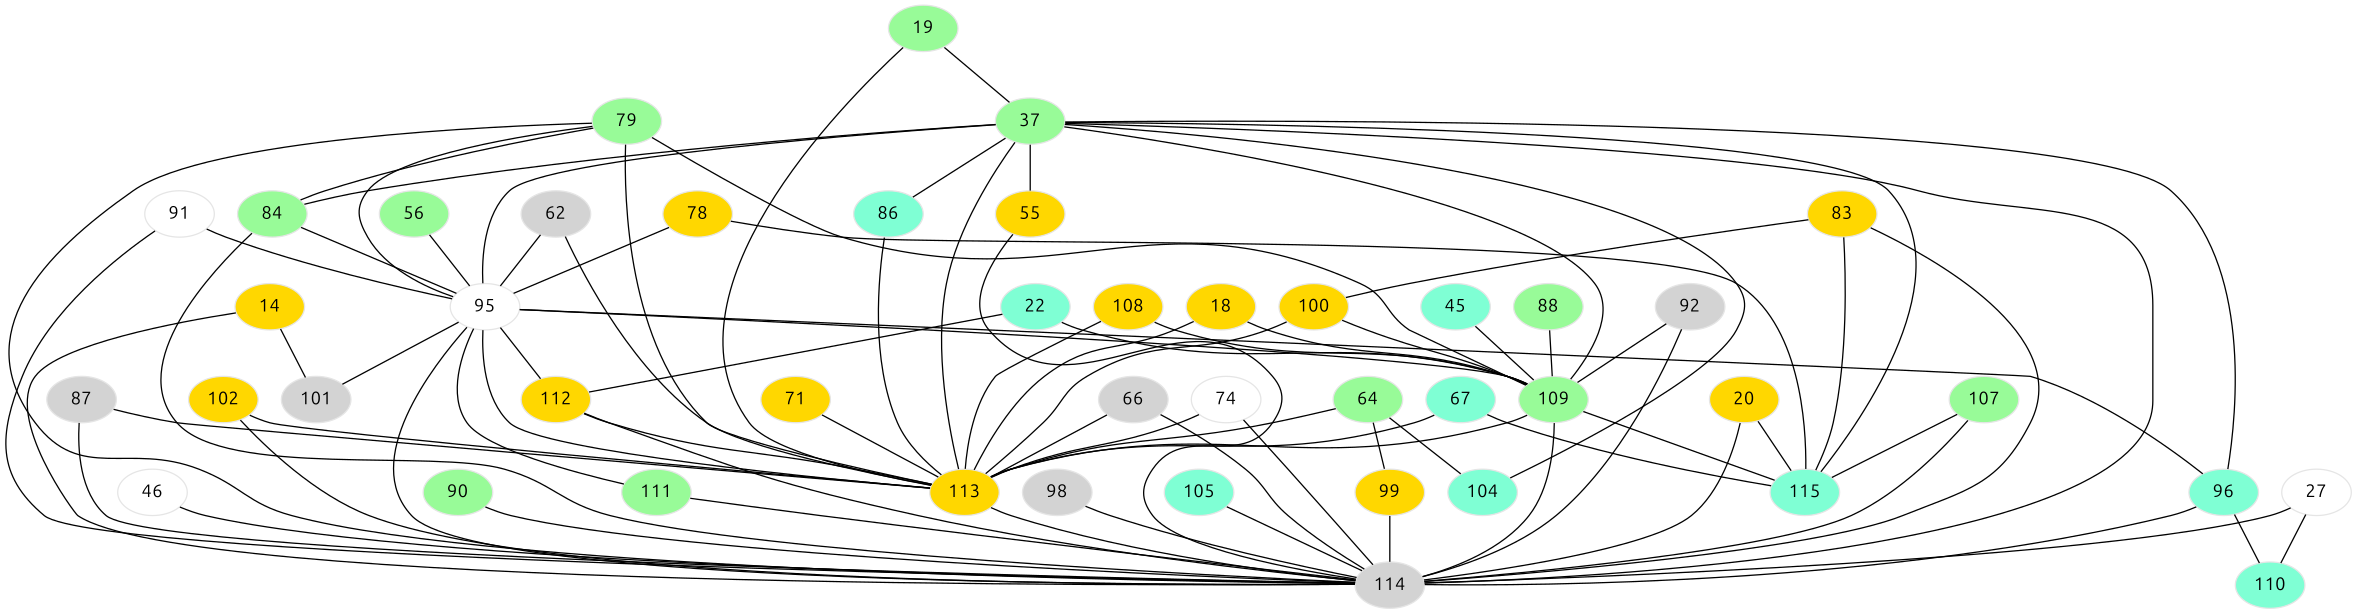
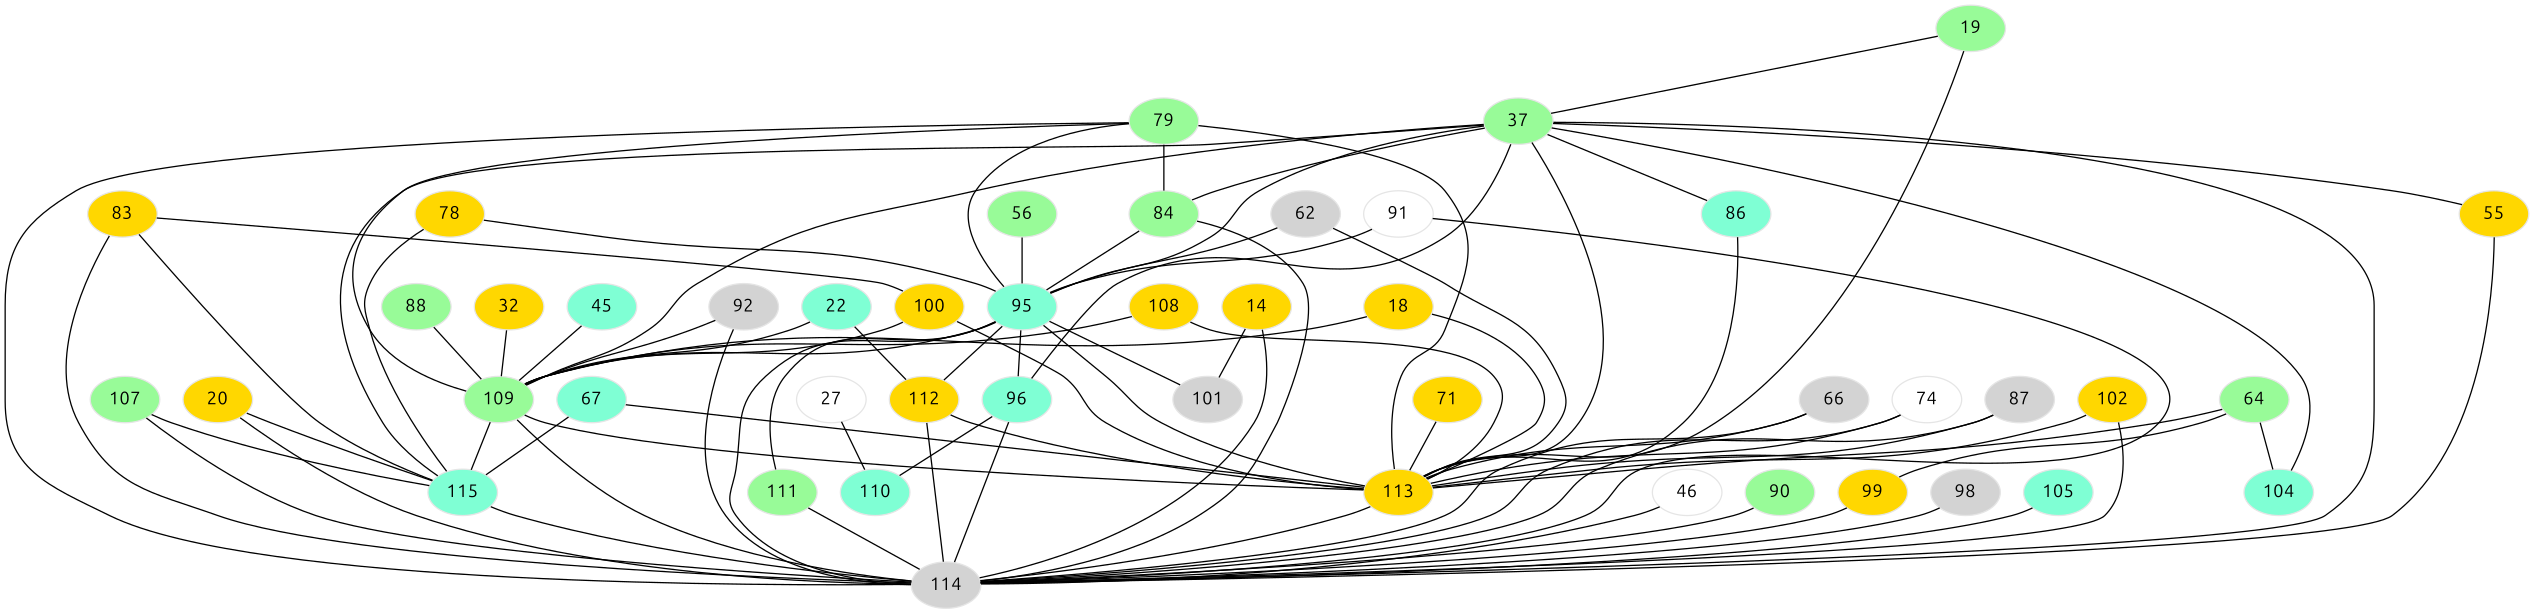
(485, 307) -> (1022, 307)
none -> (509, 307)
(2077, 545) -> (699, 555)
